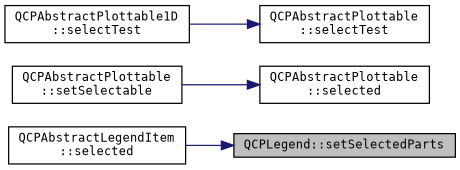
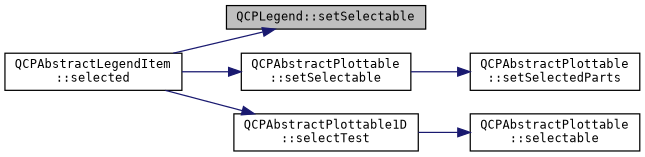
(345, 24) -> (555, 132)
none -> (205, 72)
(345, 85) -> (555, 72)
none -> (204, 101)
(345, 145) -> (326, 17)
